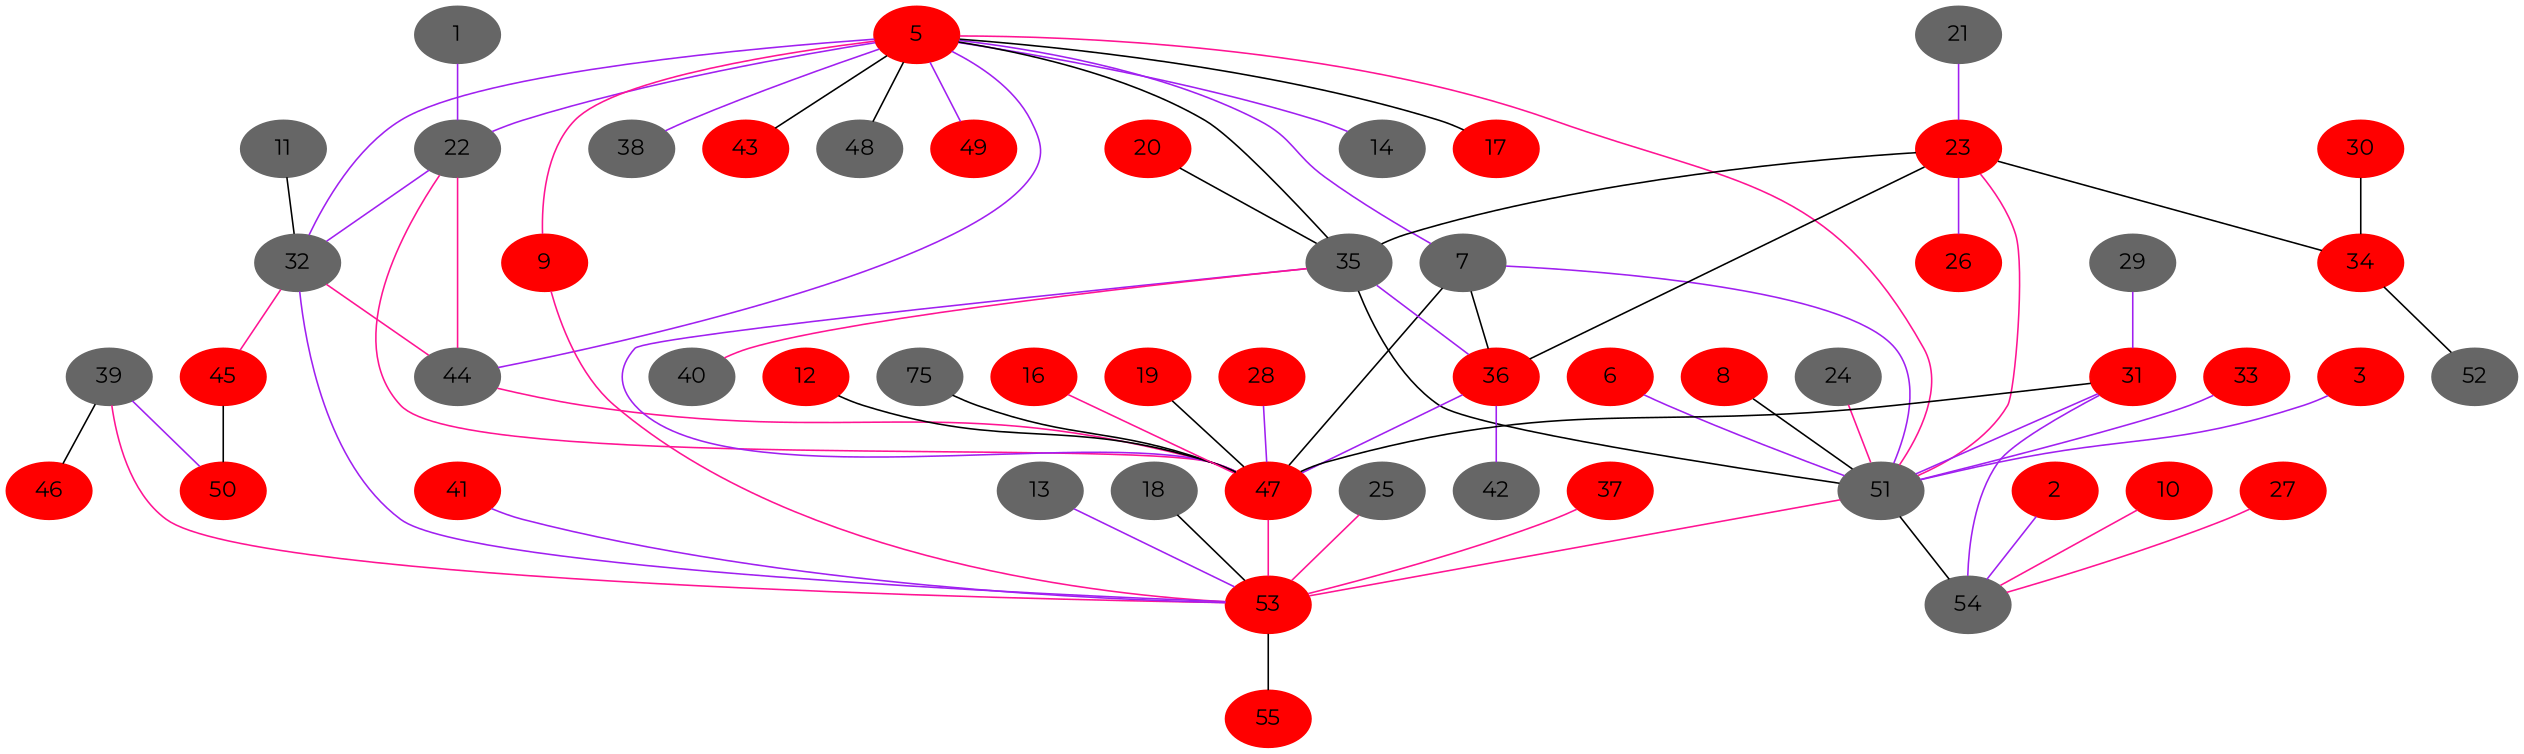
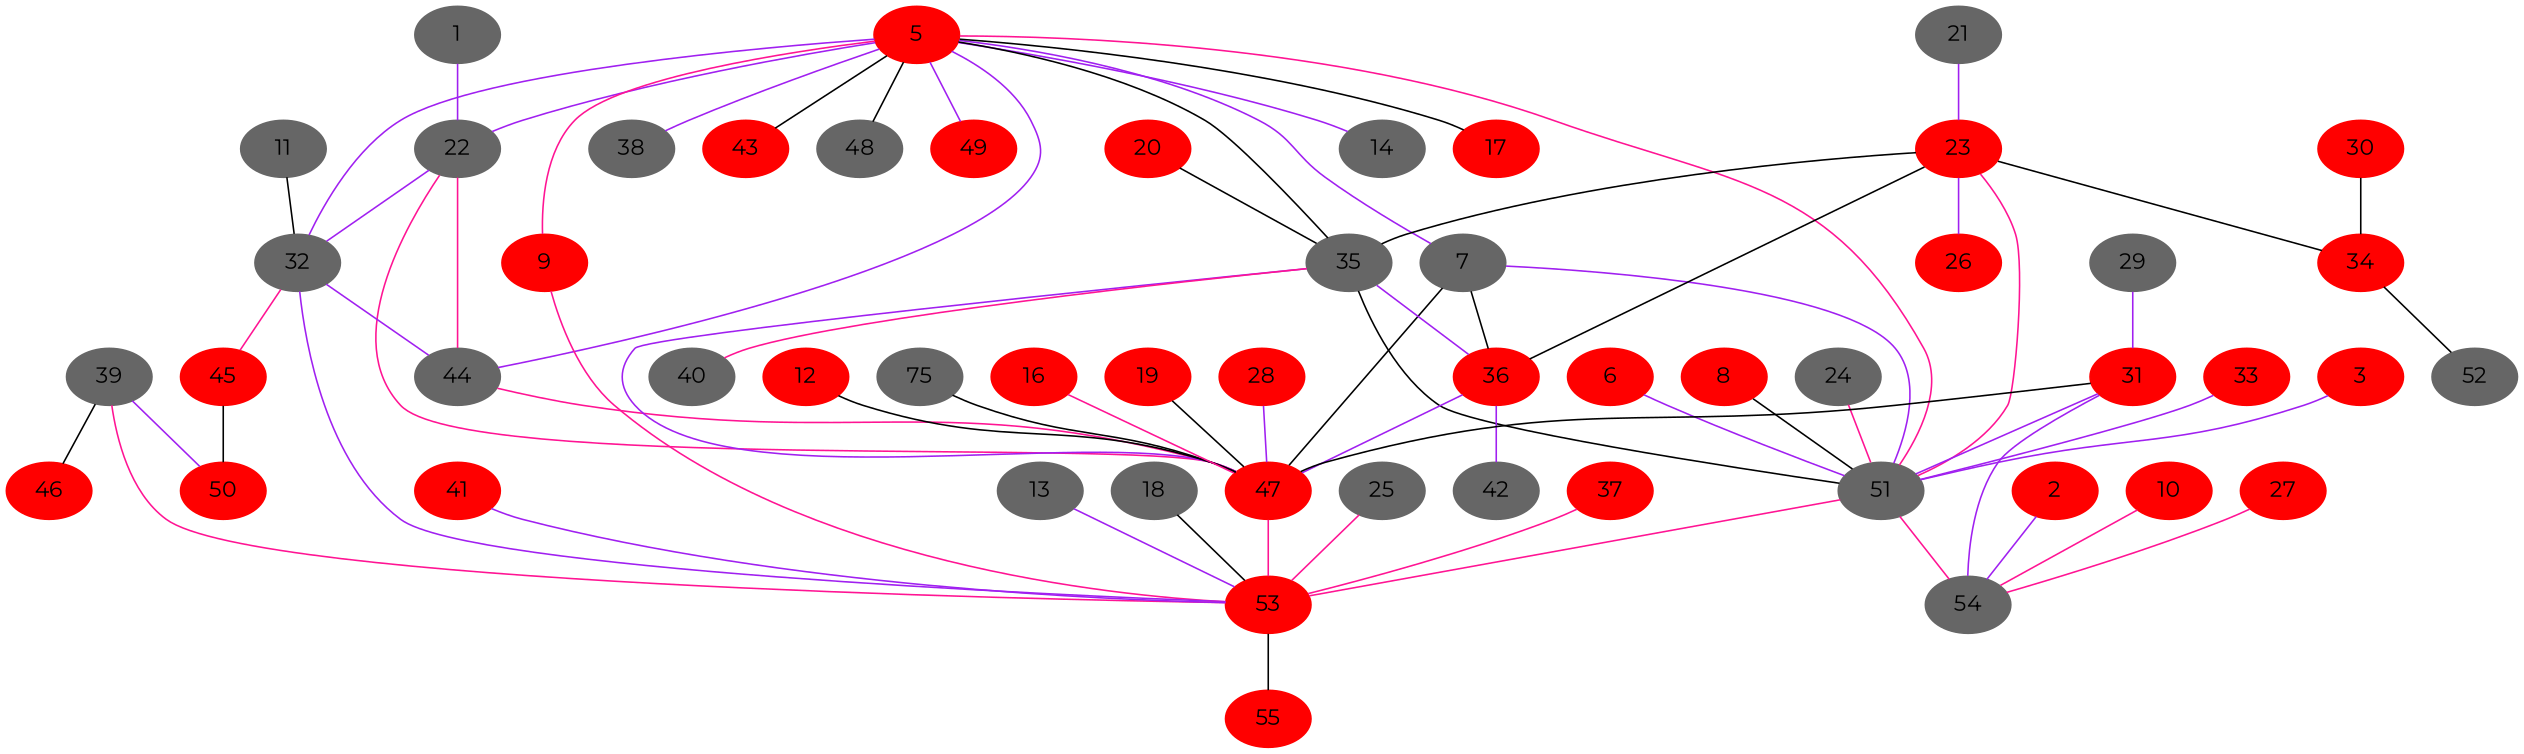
(367, 313) -> (367, 313)
(1925, 548) -> (1925, 548)
